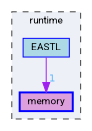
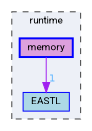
(46, 70) -> (46, 70)
